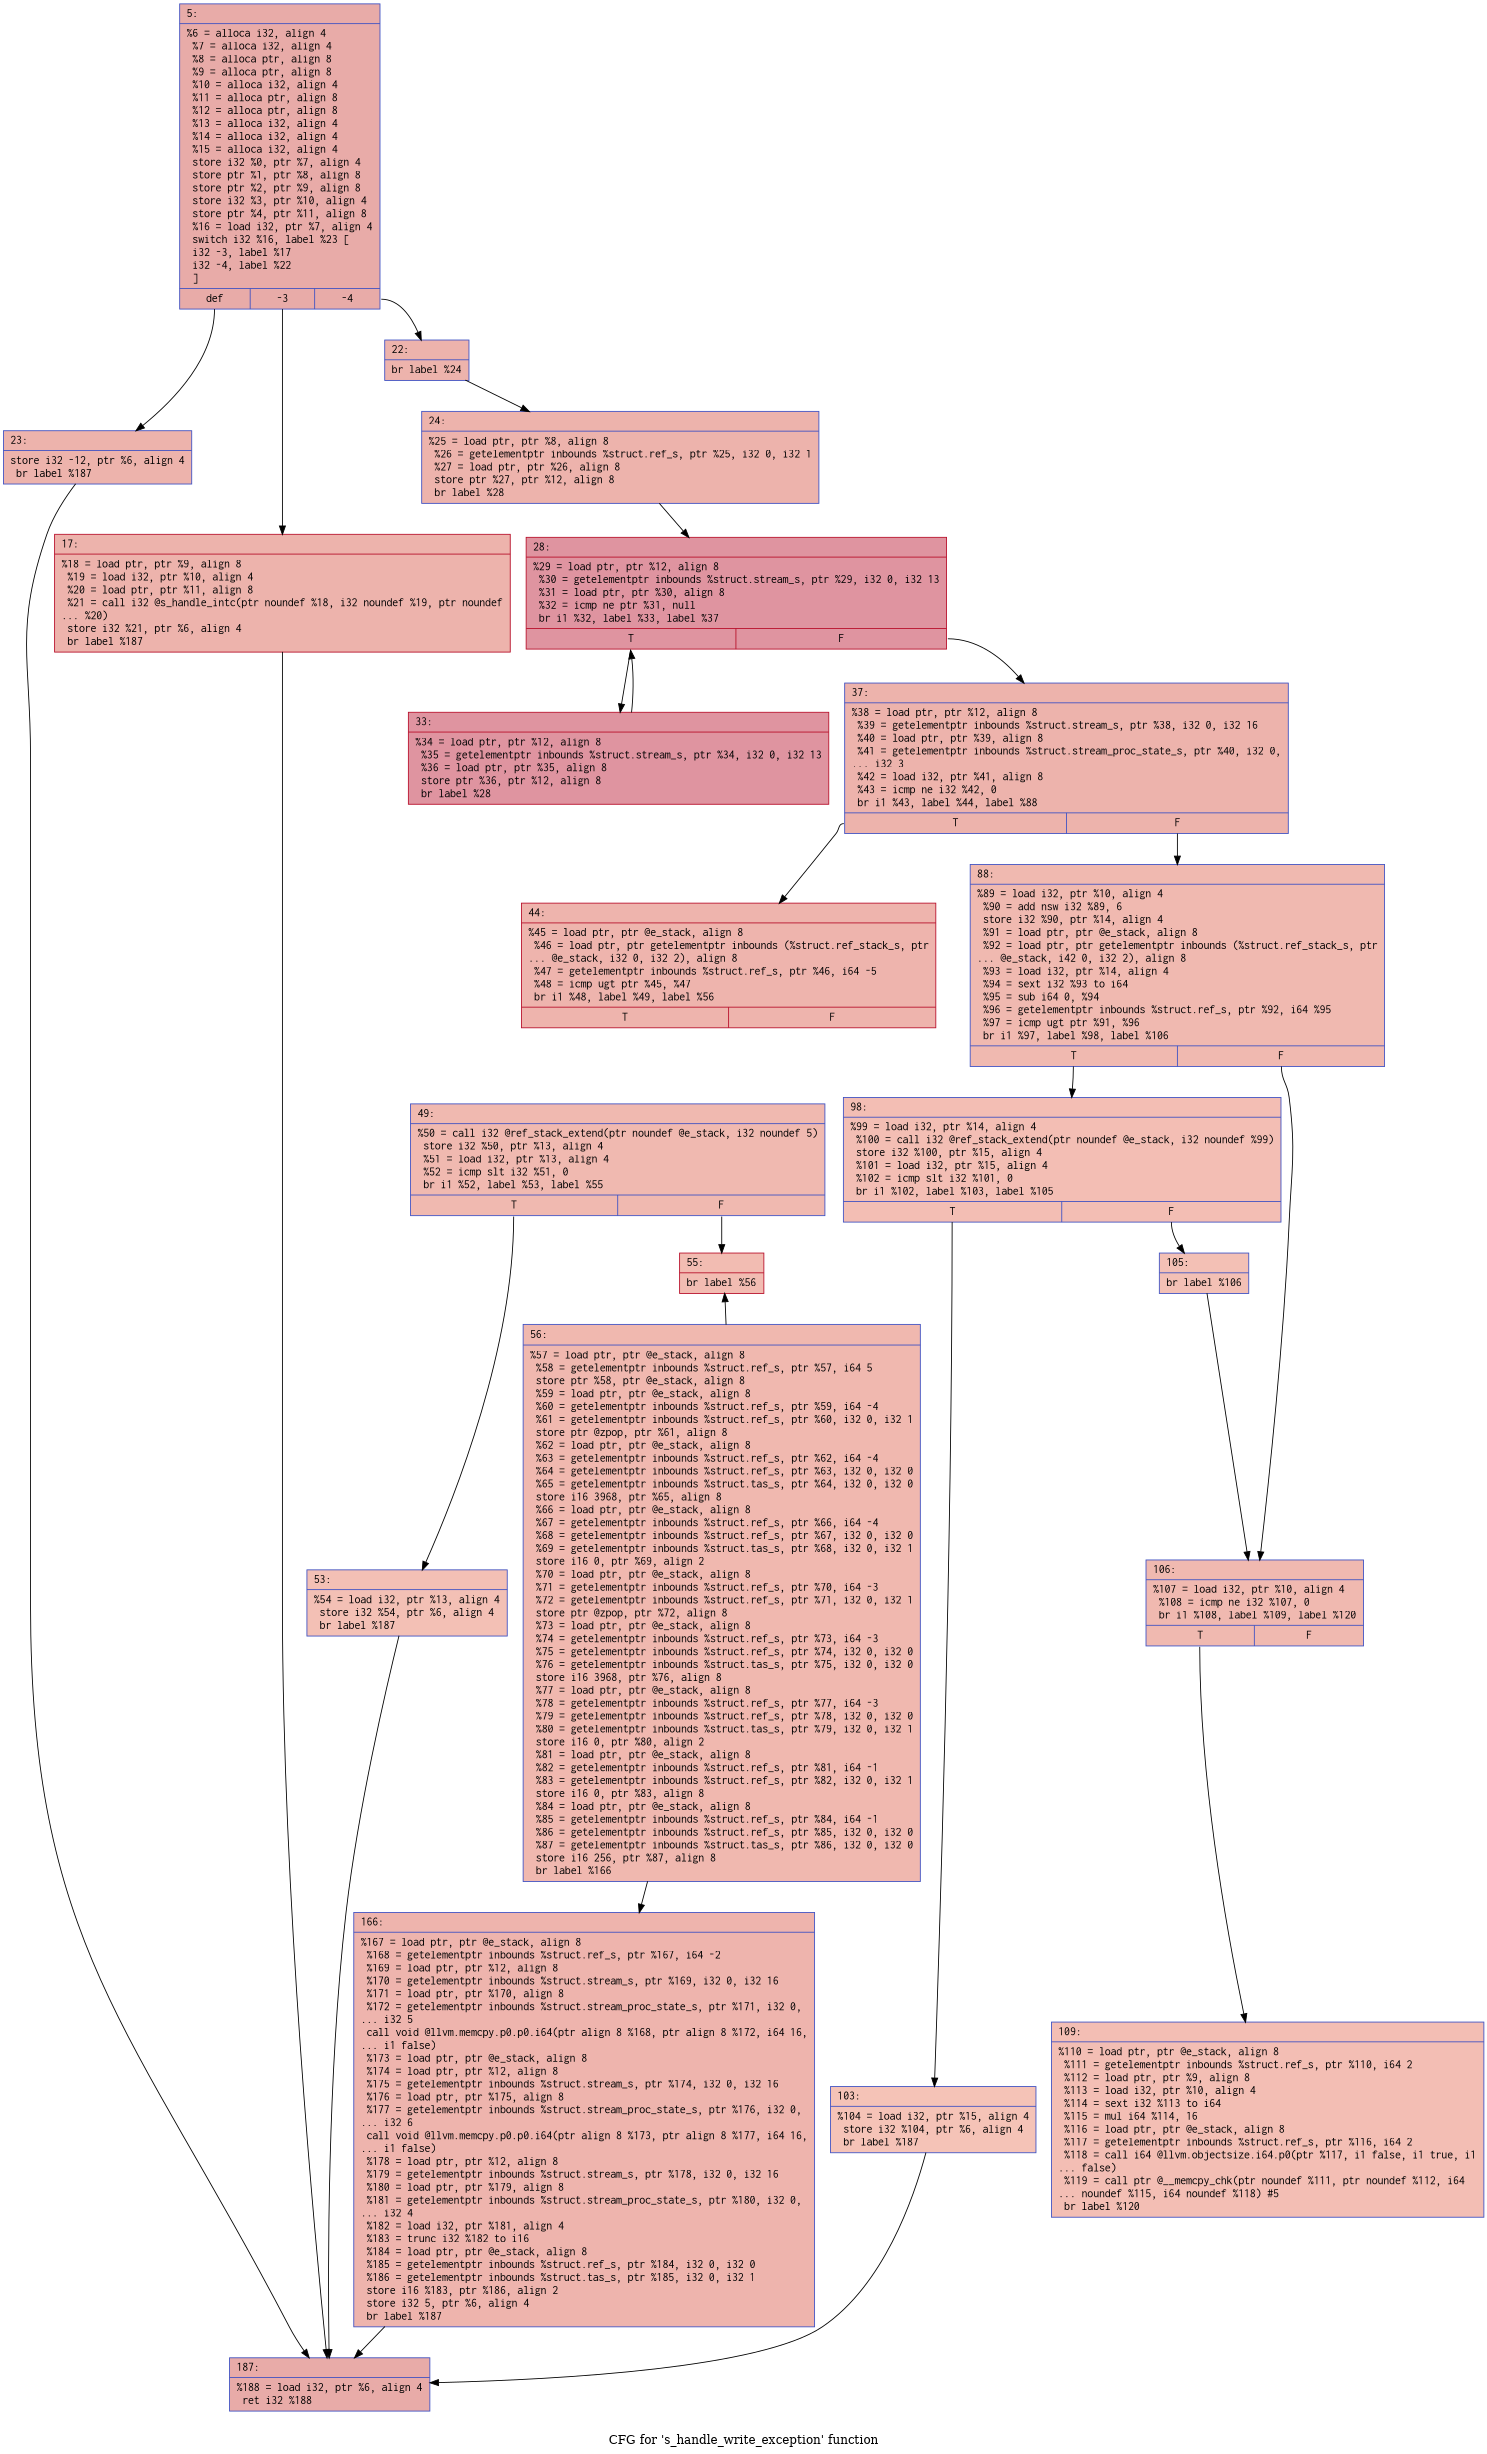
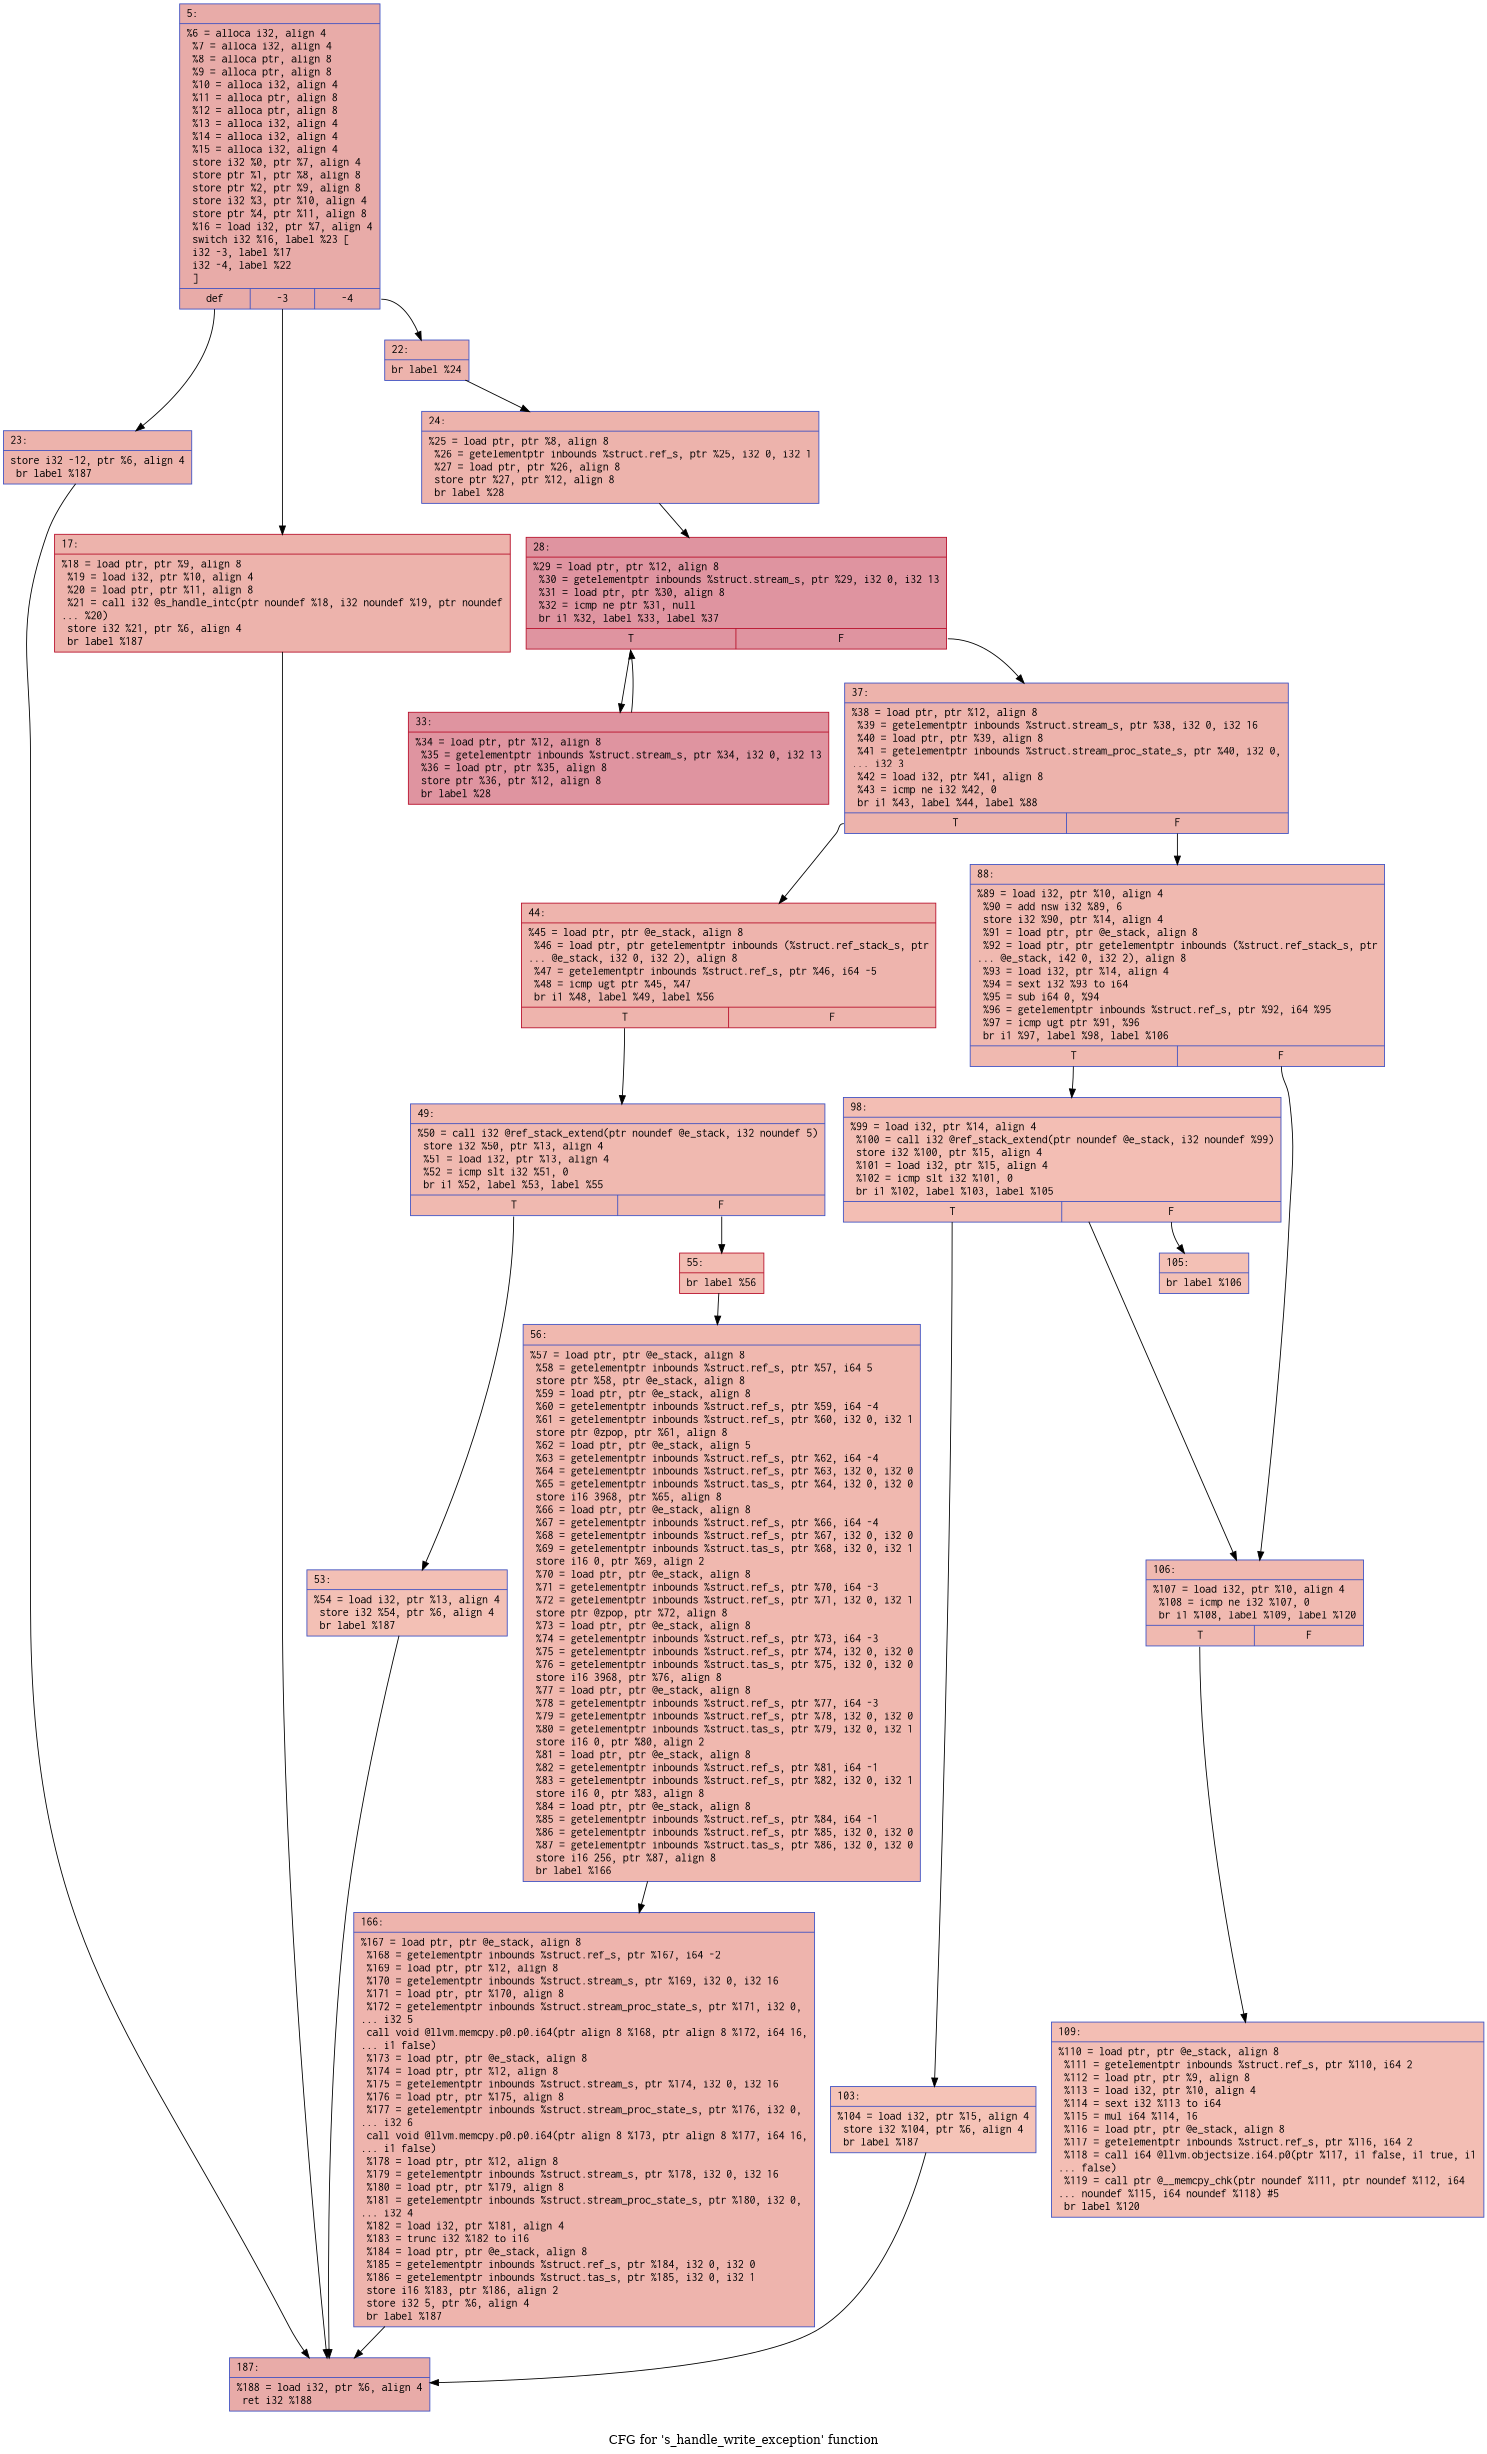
none -> (624, 1062)
(726, 1313) -> (718, 1305)
(1227, 1422) -> (1161, 1387)
(640, 1445) -> (640, 1445)
